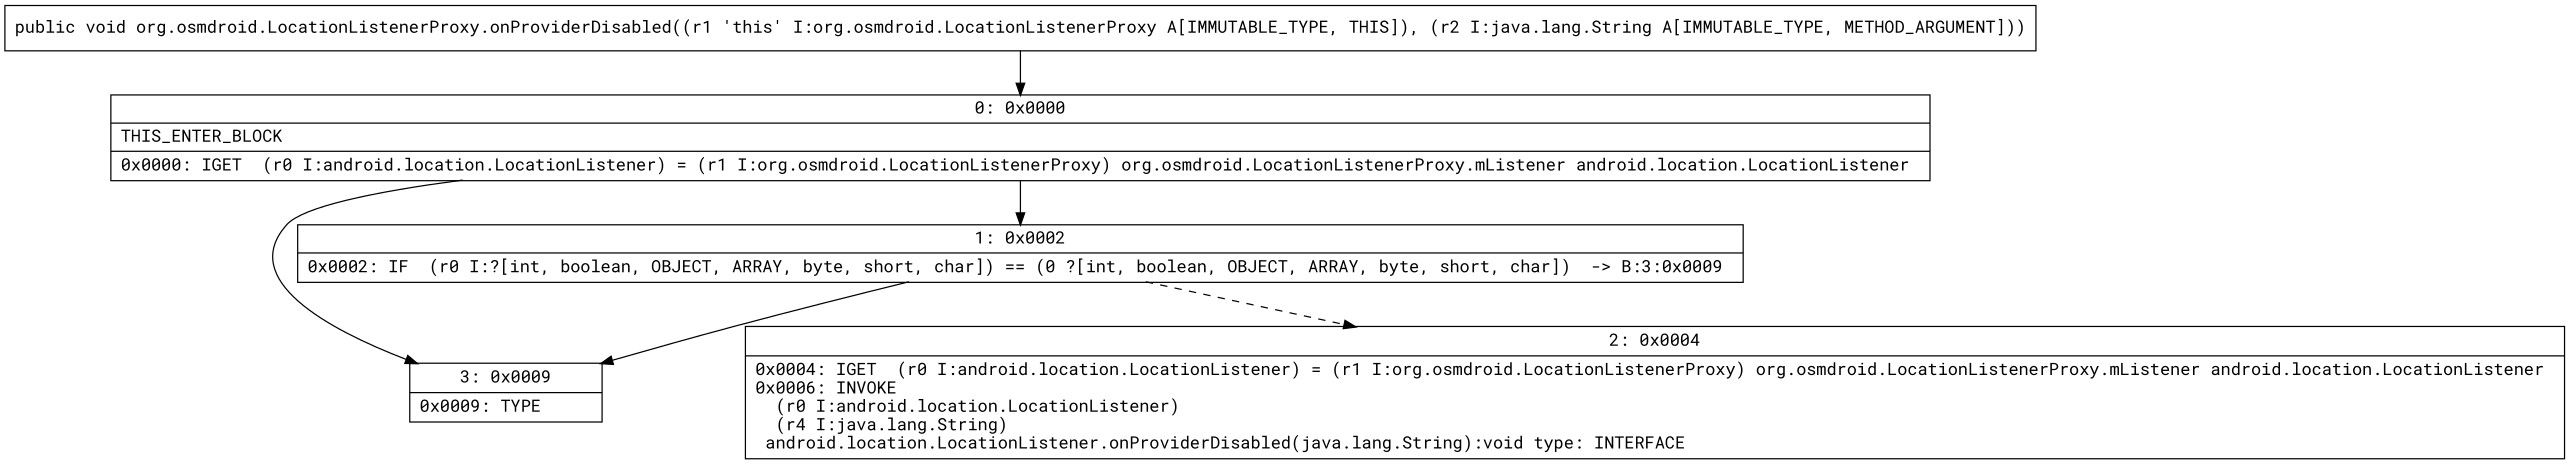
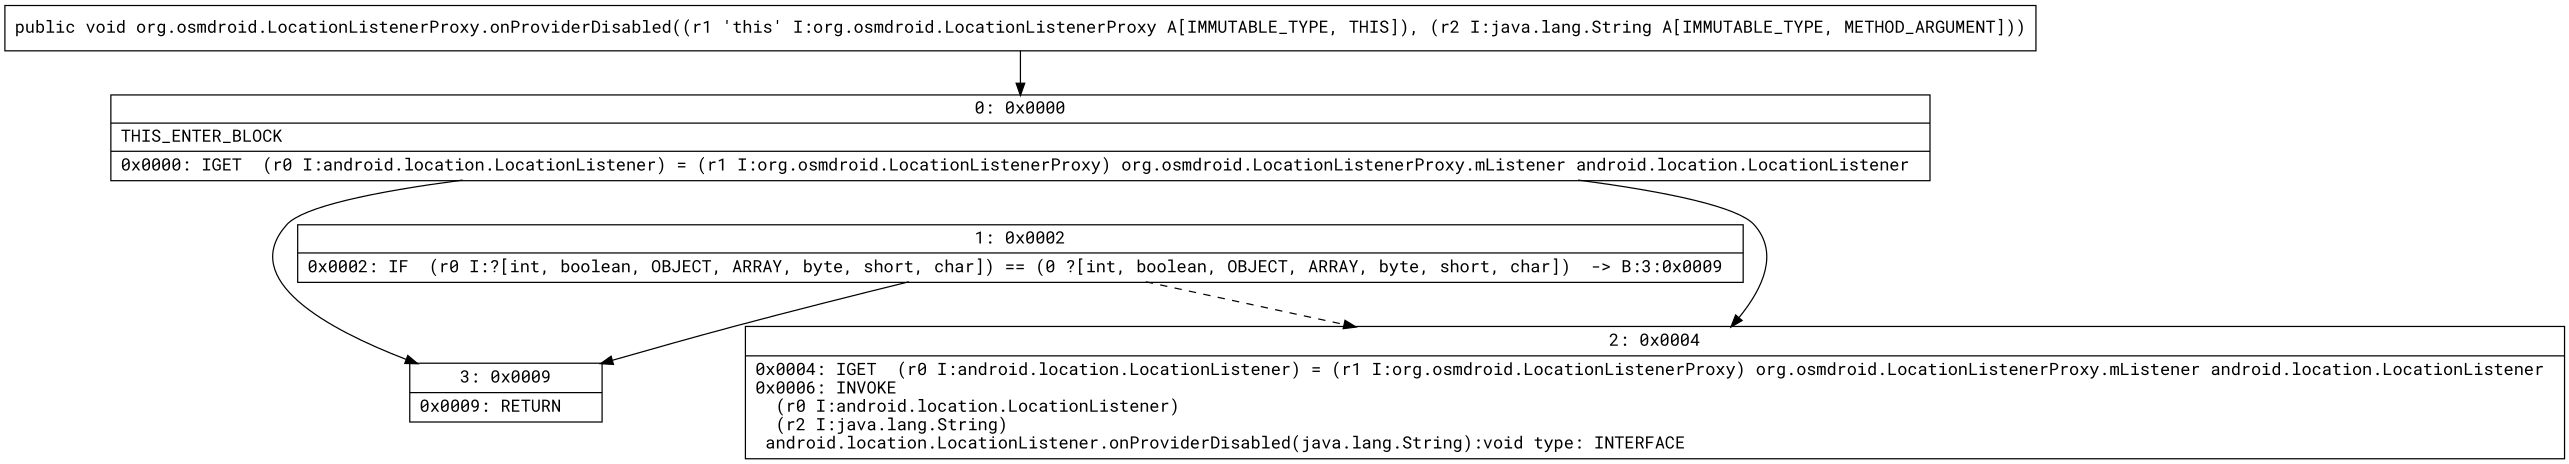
(1020, 197) -> (1719, 207)
(496, 407) -> (506, 407)
(882, 425) -> (882, 425)
